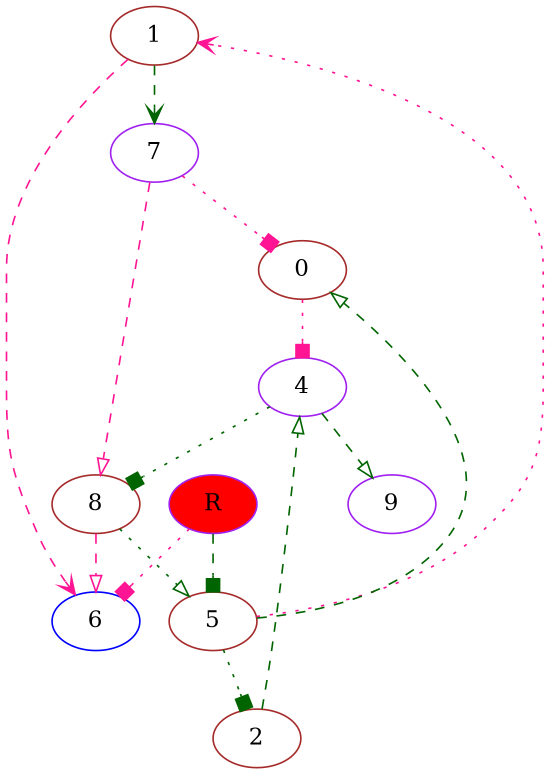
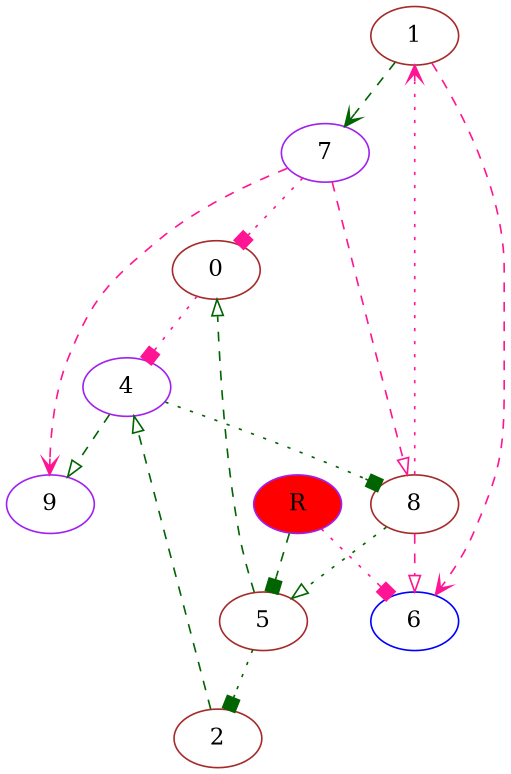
none -> (119, 275)
(543, 317) -> (415, 278)
